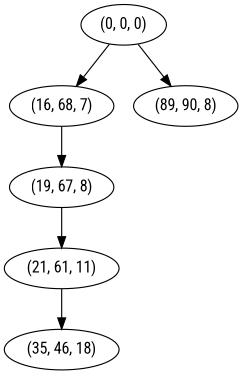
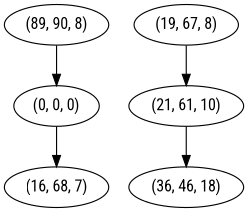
(151, 61) -> (57, 60)
(62, 141) -> none
(62, 268) -> (186, 106)
(62, 350) -> (186, 187)
